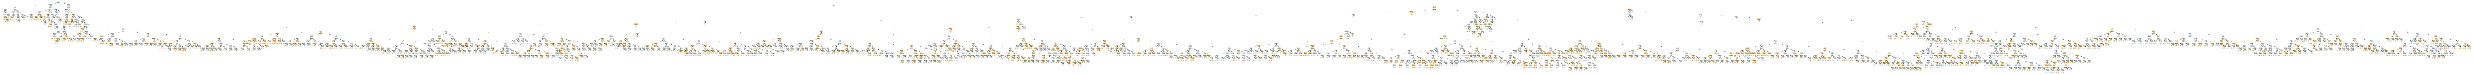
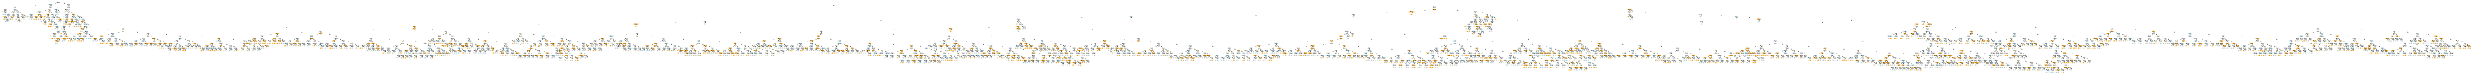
(7, 19) -> (7, 19)
